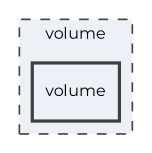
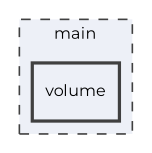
(76, 35) -> (76, 35)
